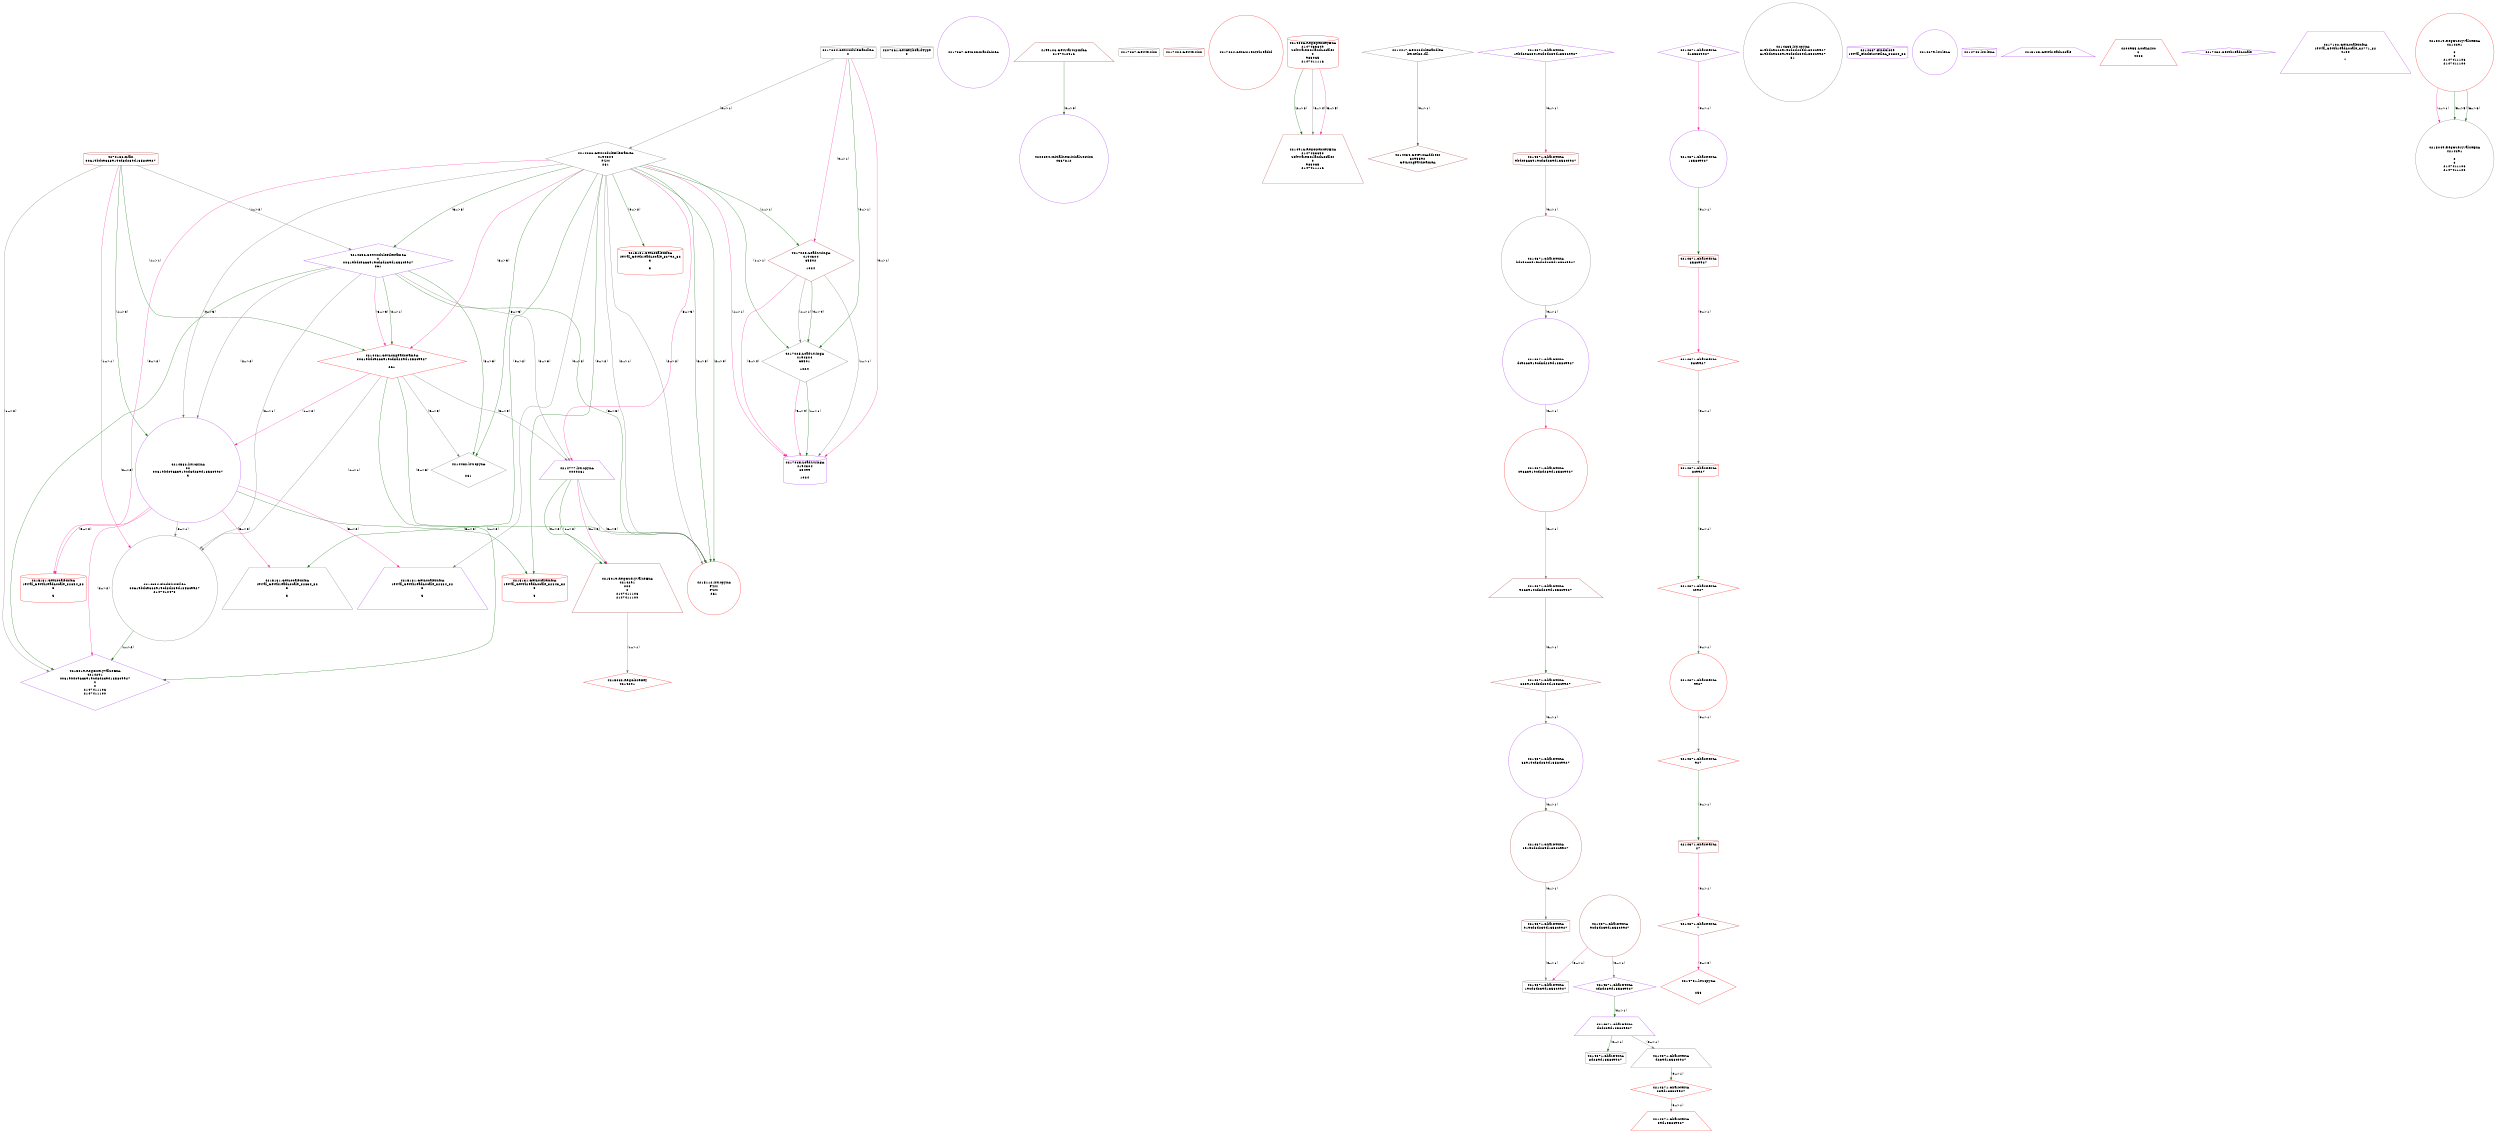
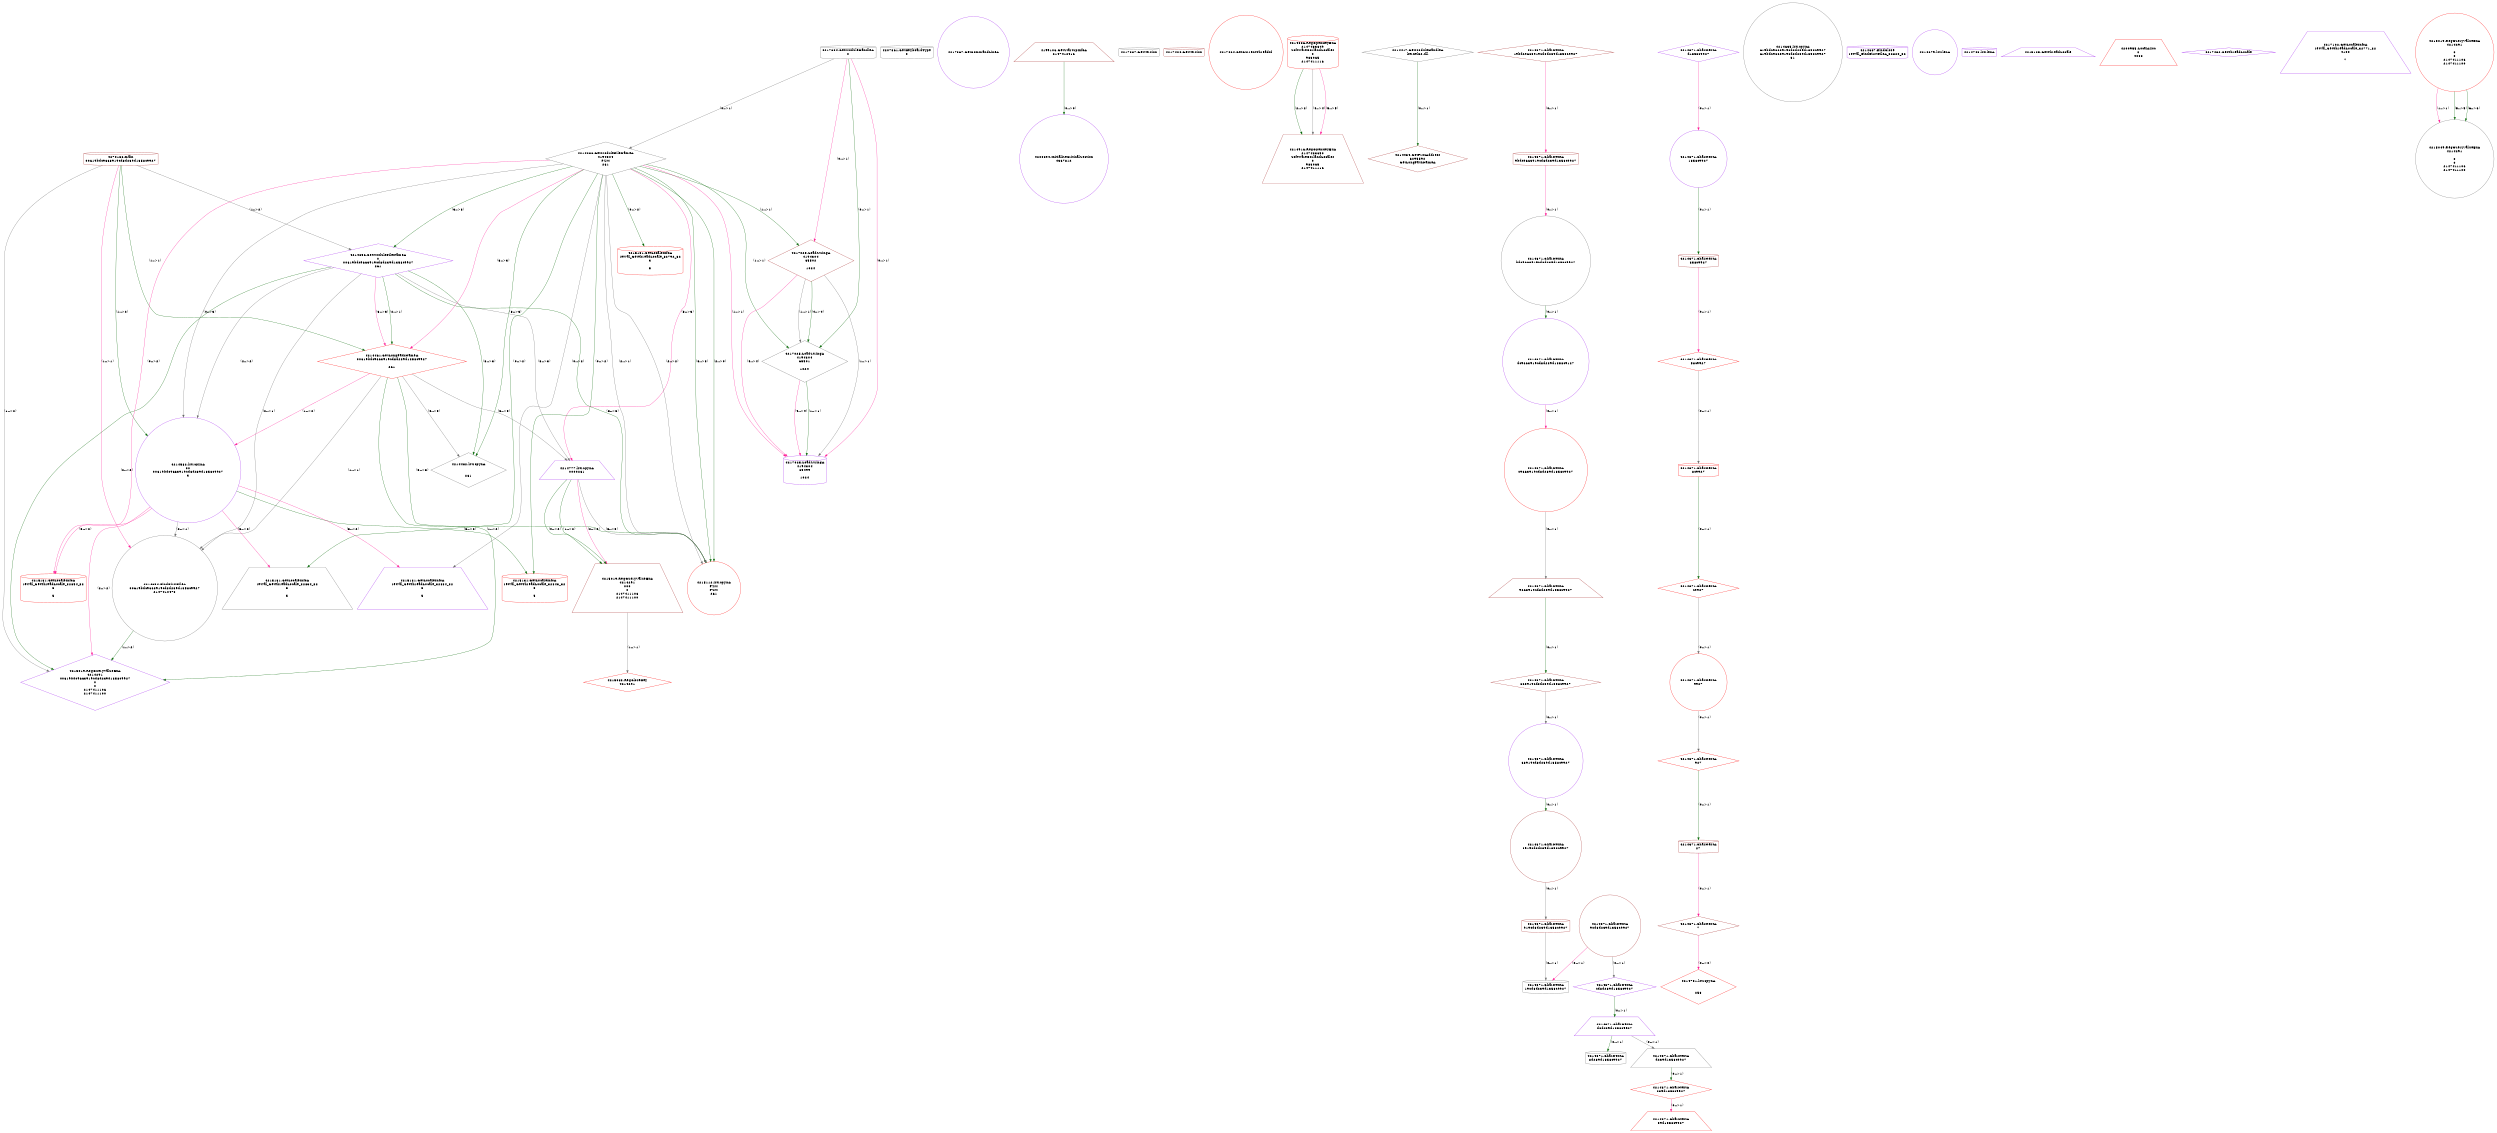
(1546, 52) -> (1546, 52)
(1546, 361) -> (1546, 361)
